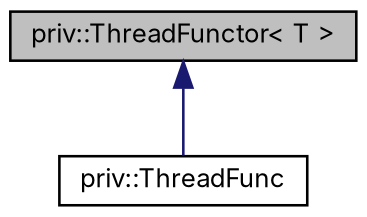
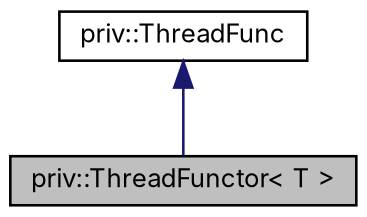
(183, 122) -> (183, 122)
